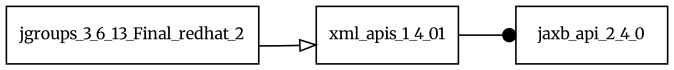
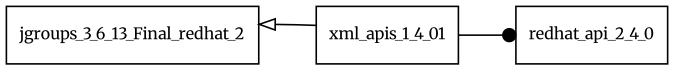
(592, 35) -> (592, 35)
(279, 46) -> (296, 25)
